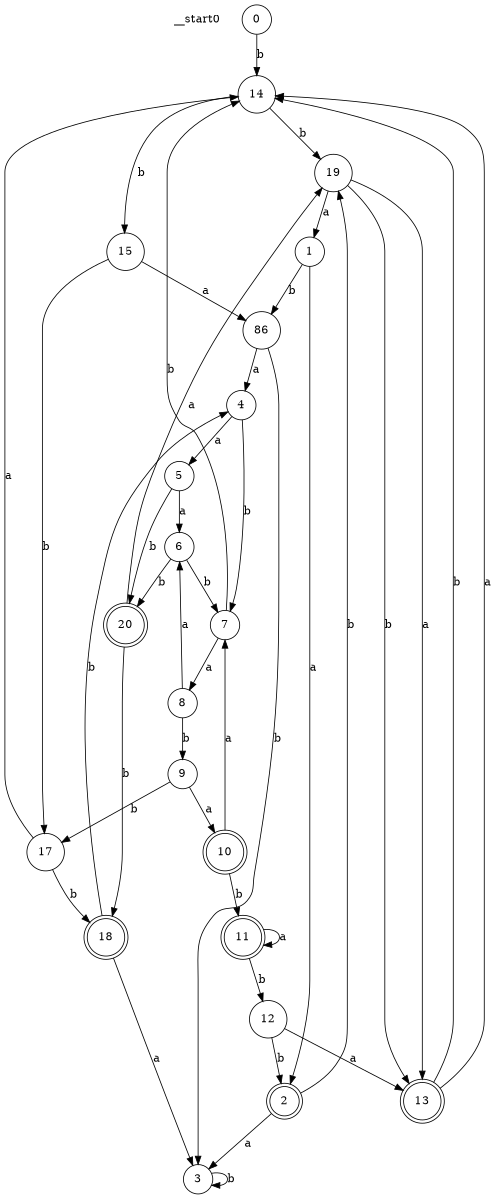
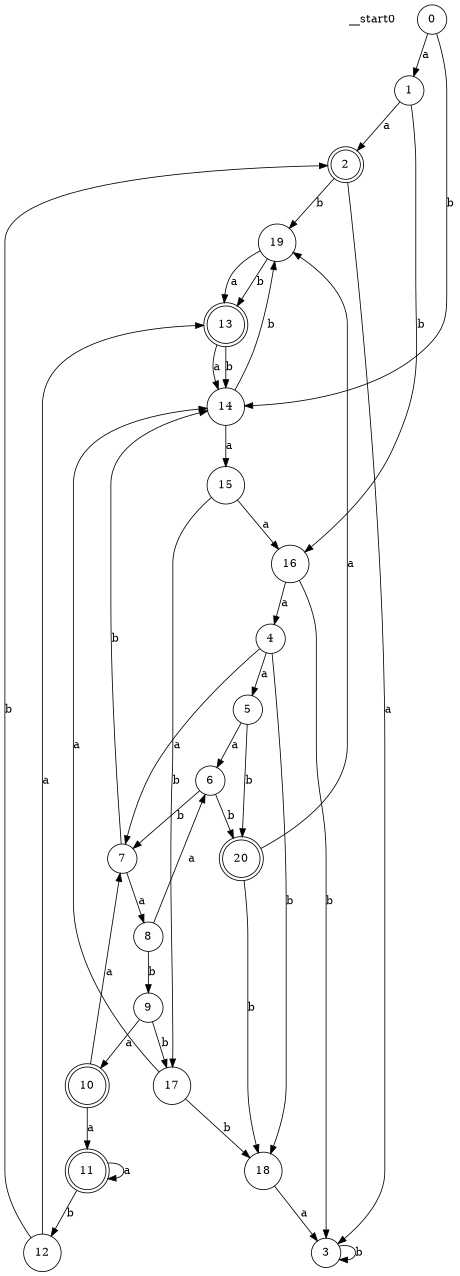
(142, 173) -> (230, 446)
(322, 210) -> (422, 51)
(262, 330) -> (290, 564)
(248, 512) -> (177, 745)
(90, 642) -> (286, 900)
(240, 895) -> (91, 1128)
(106, 937) -> (263, 1171)
